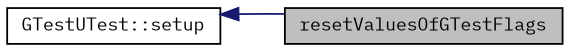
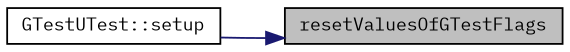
(261, 14) -> (243, 38)
